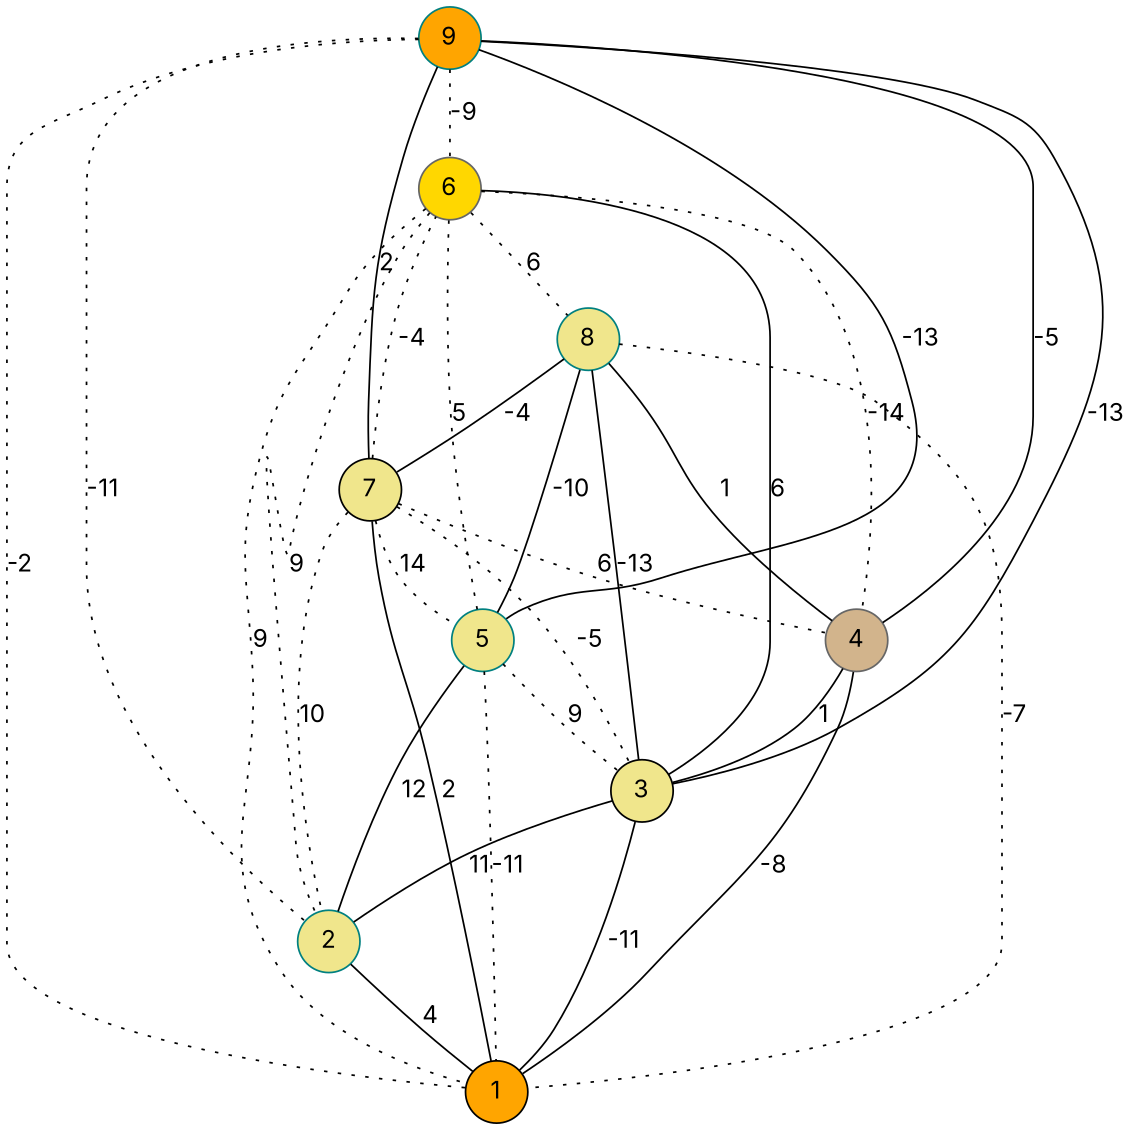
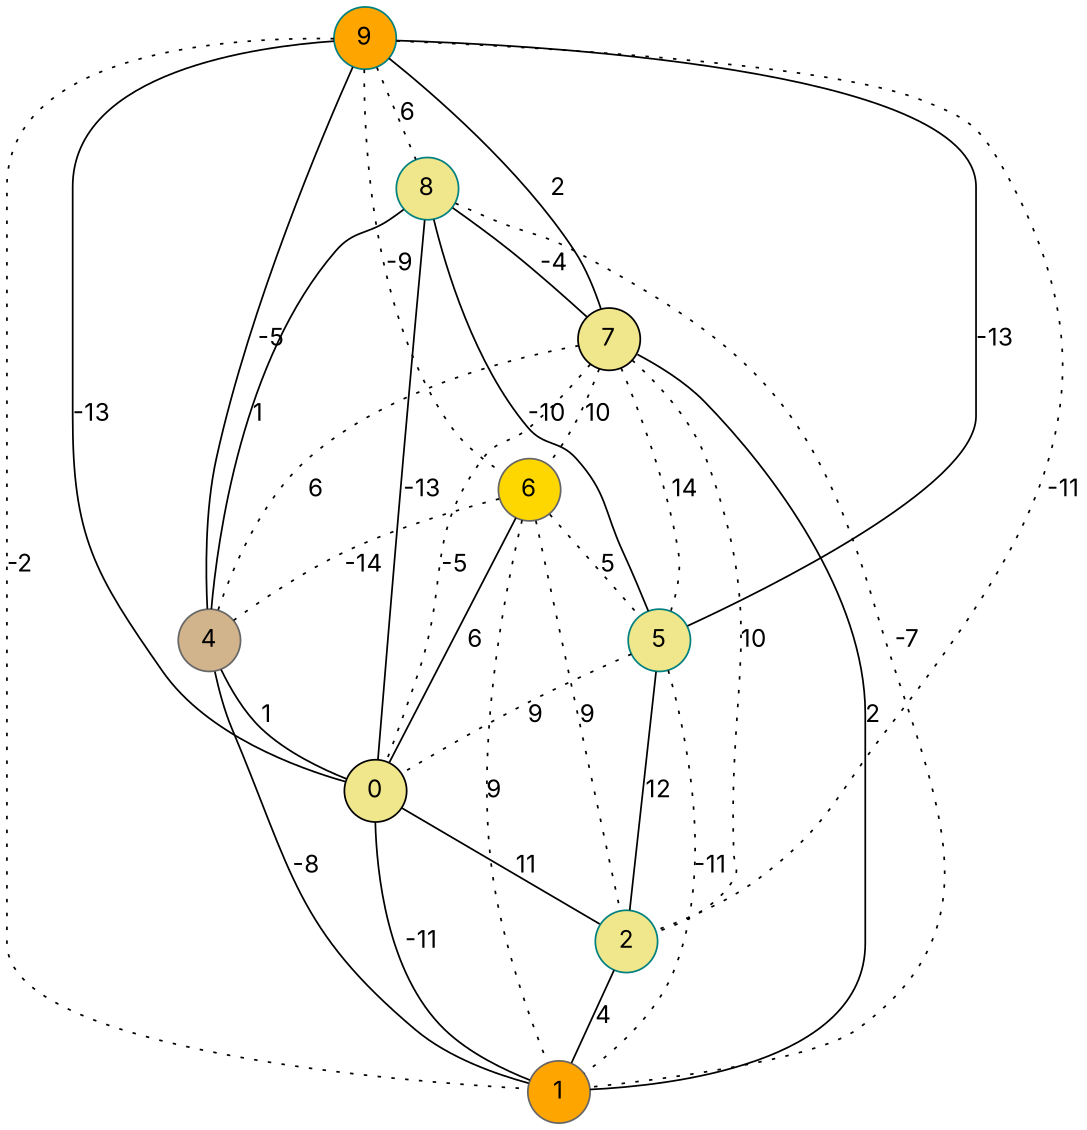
(519, 264) -> (396, 113)
(412, 339) -> (599, 414)
(642, 791) -> (376, 791)
(497, 1092) -> (559, 1092)
